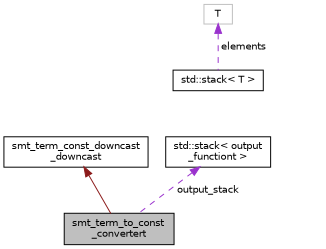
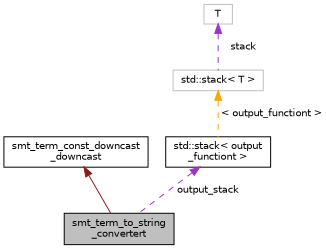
(242, 47) -> (242, 47)
(218, 80) -> (218, 80)
none -> (218, 119)
(119, 229) -> (119, 229)
